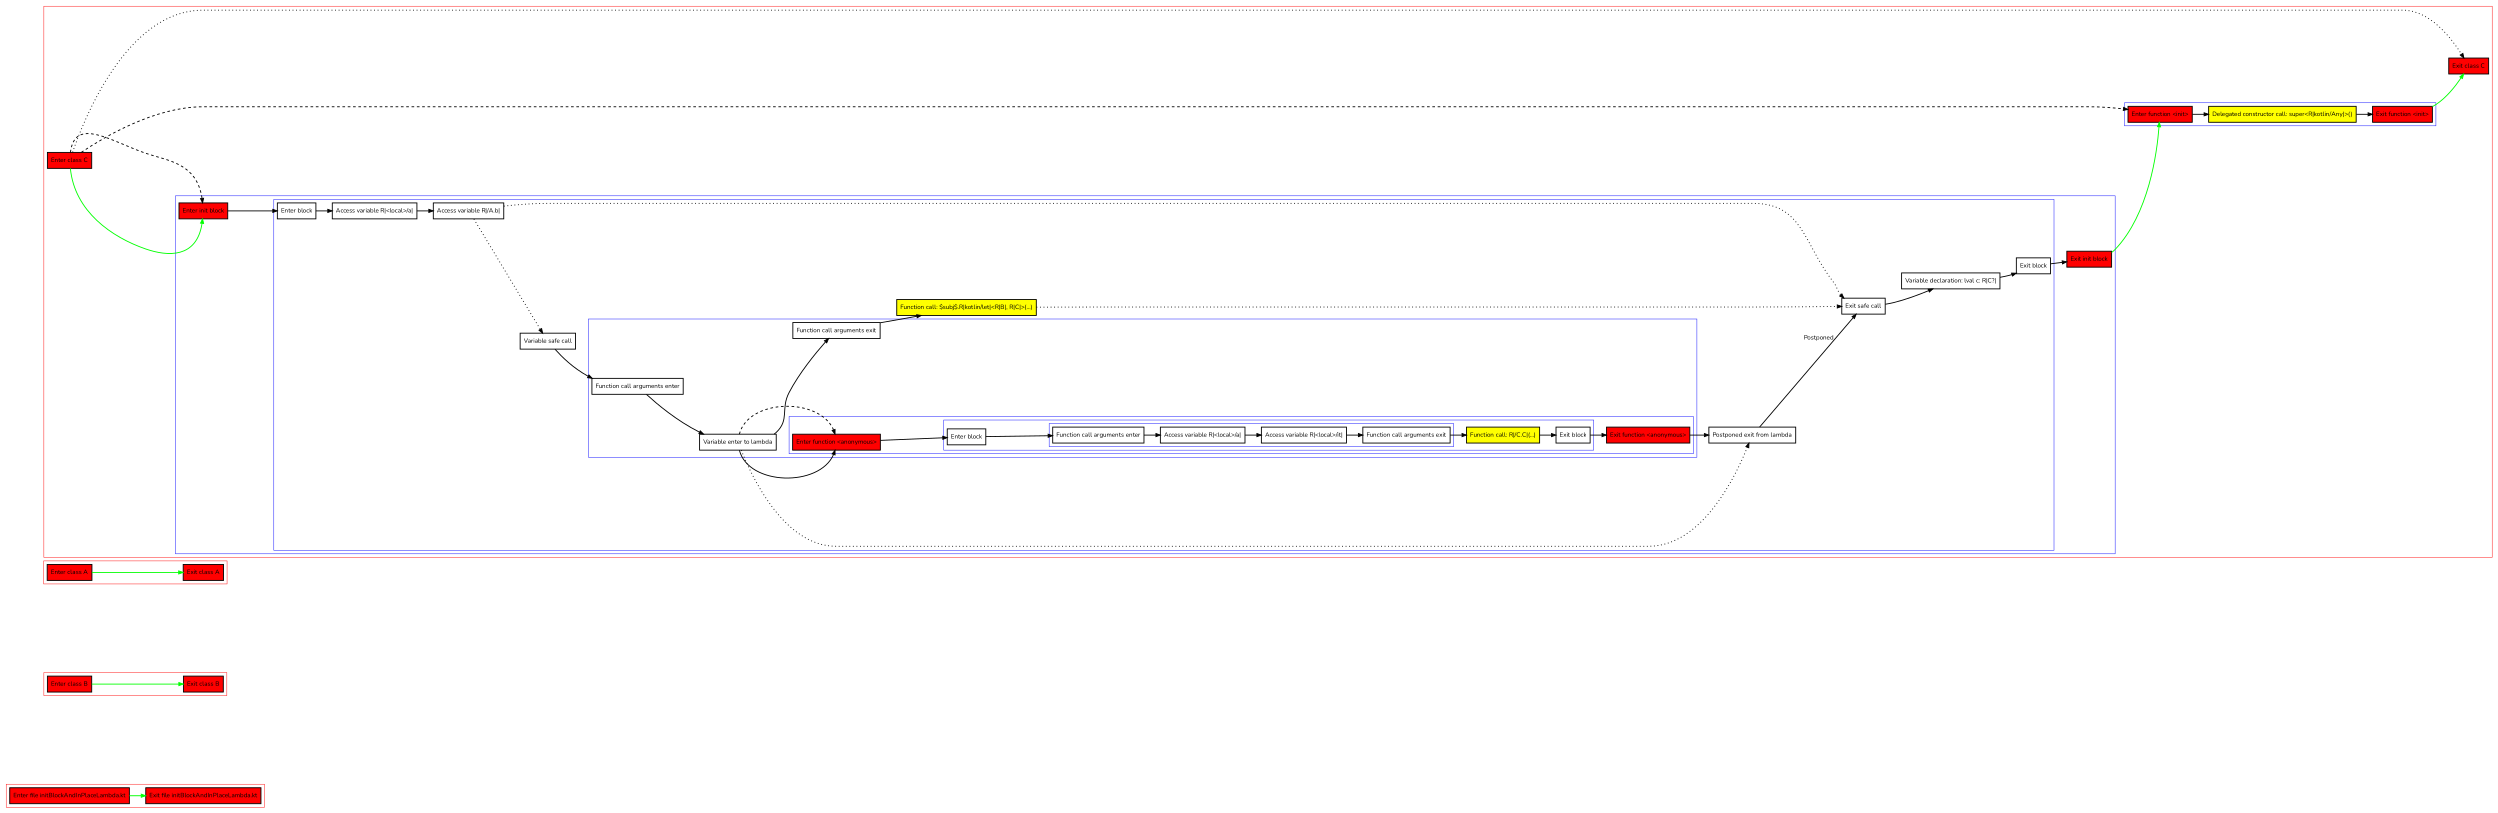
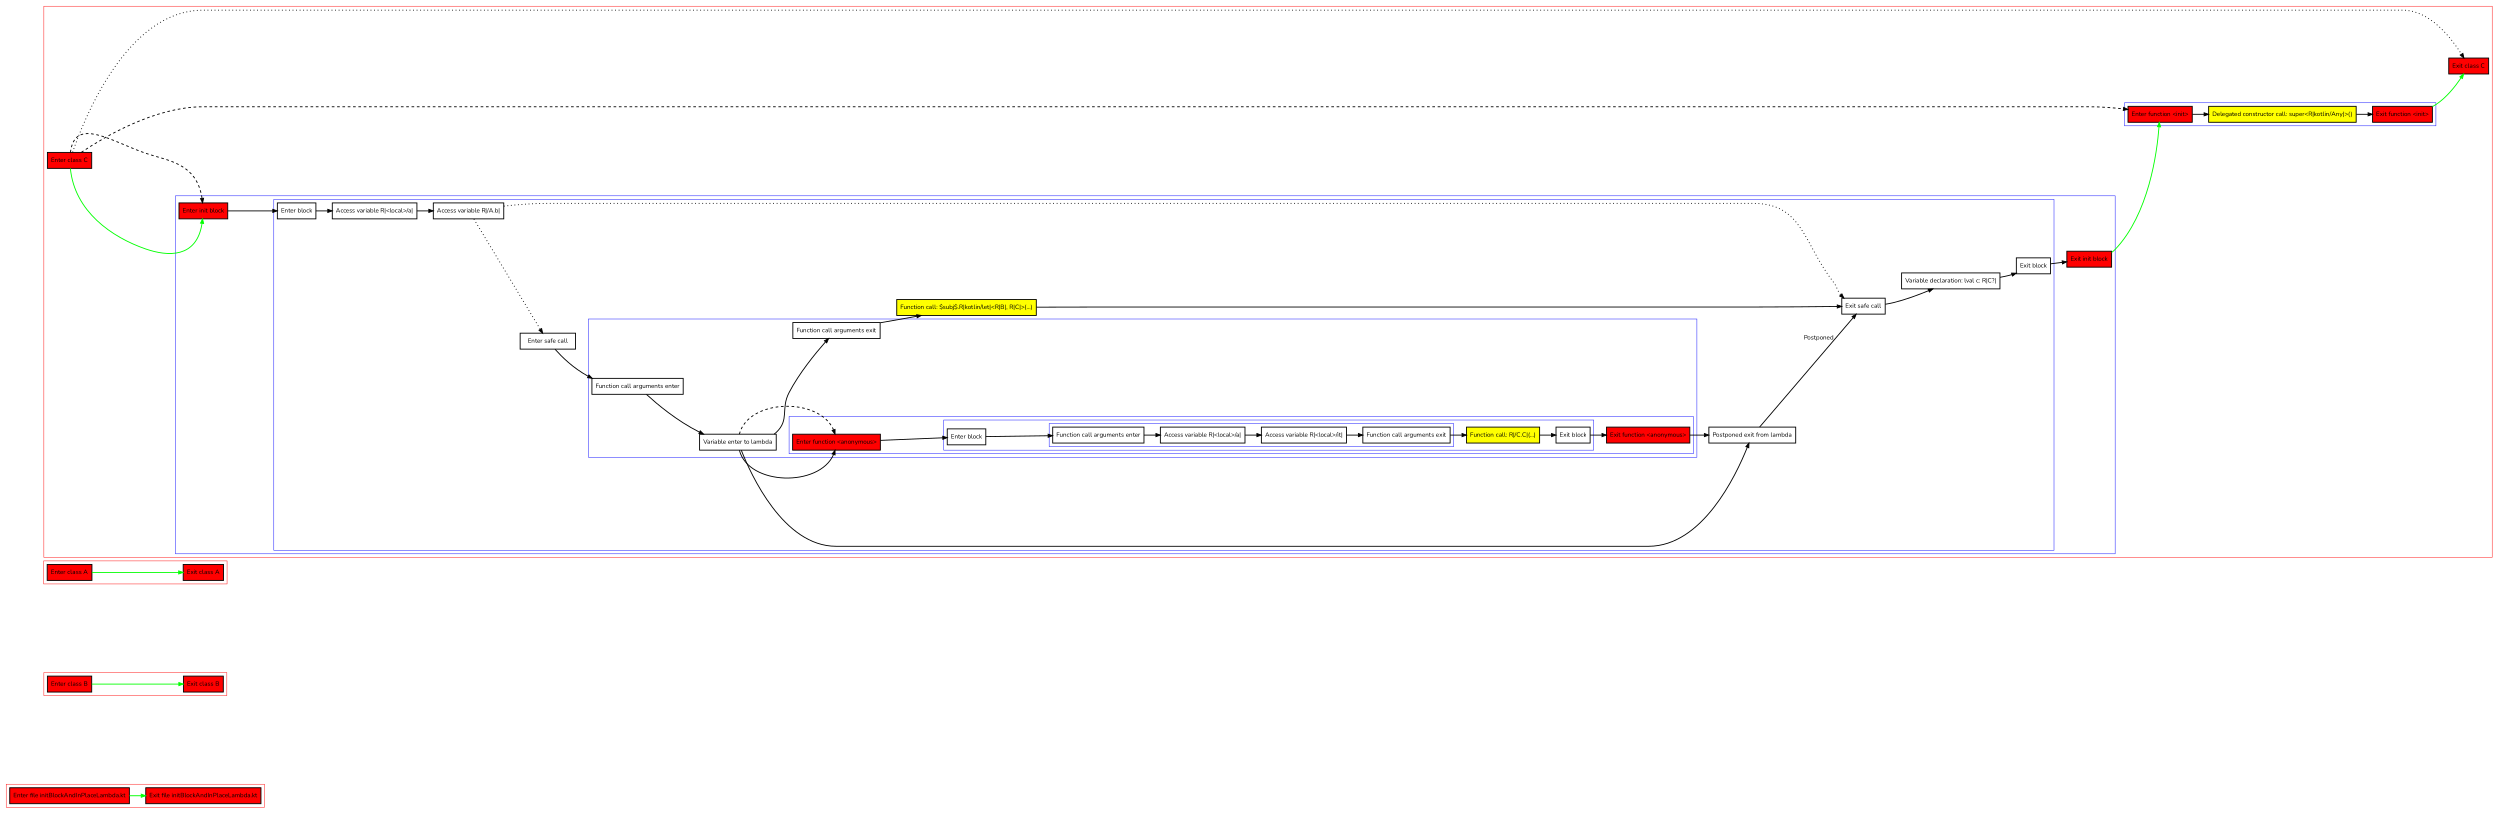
(1437, 307) -> (1437, 307)
(548, 341) -> (548, 341)
(1245, 546) -> (1245, 546)
